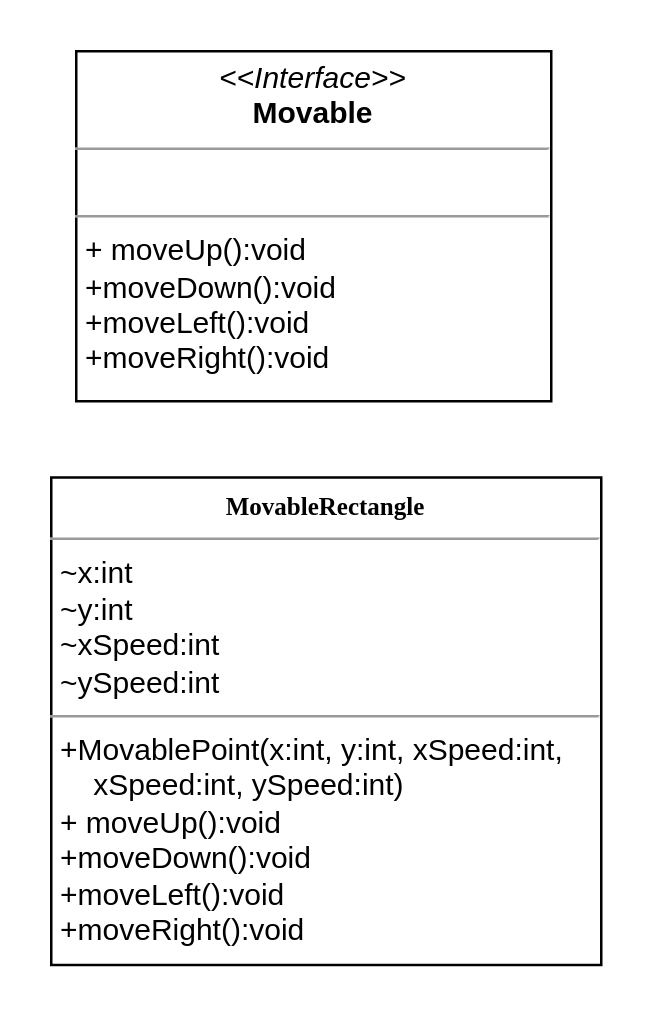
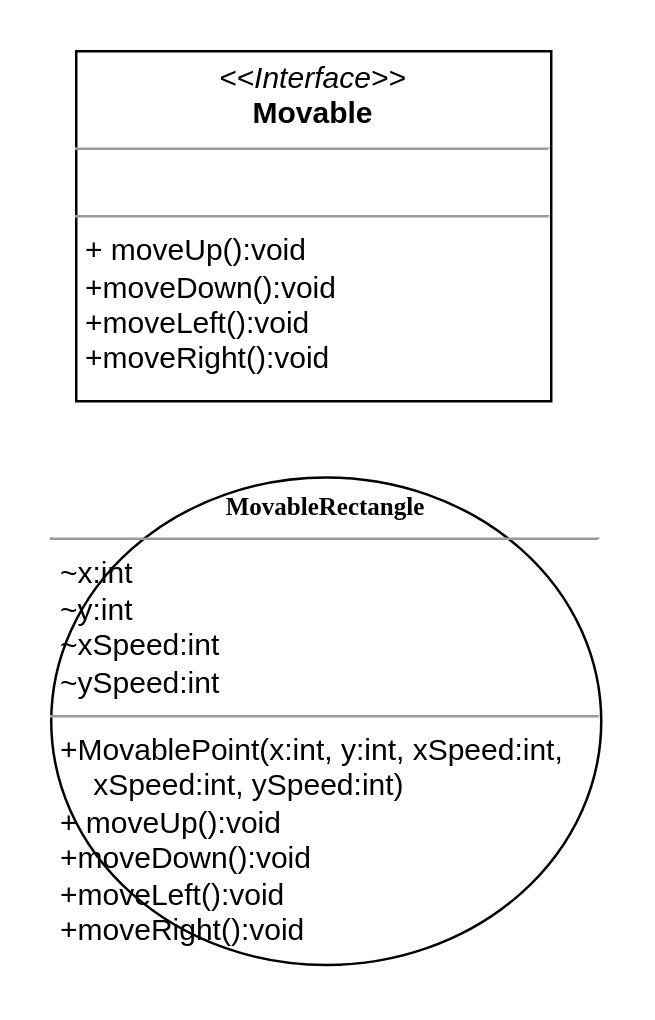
(326, 721) -> (326, 721)
